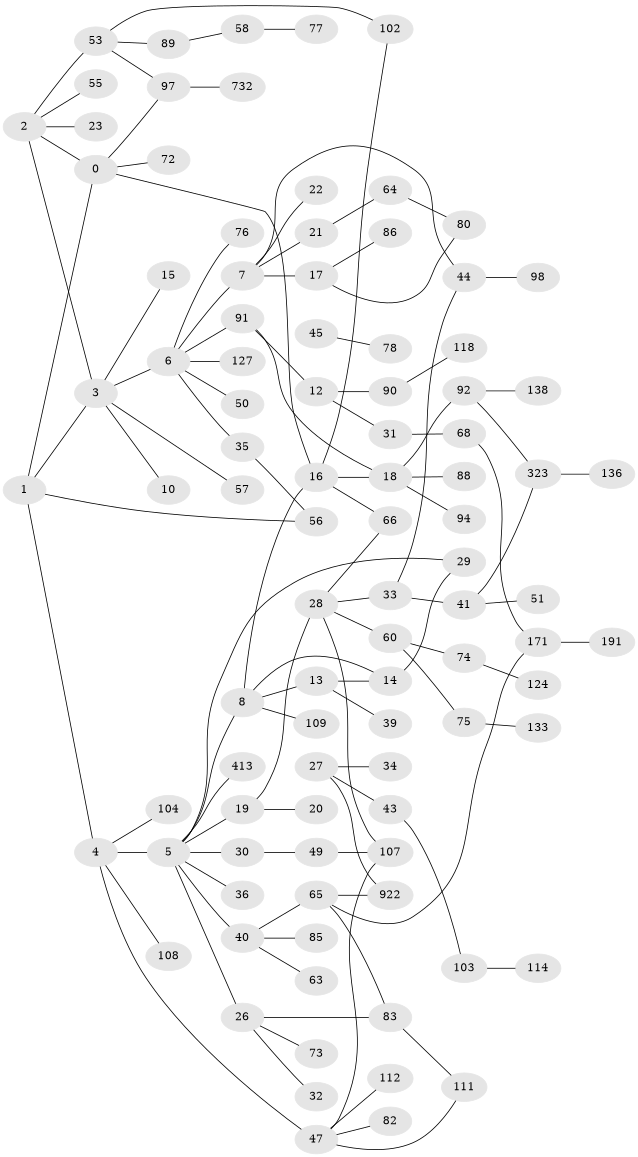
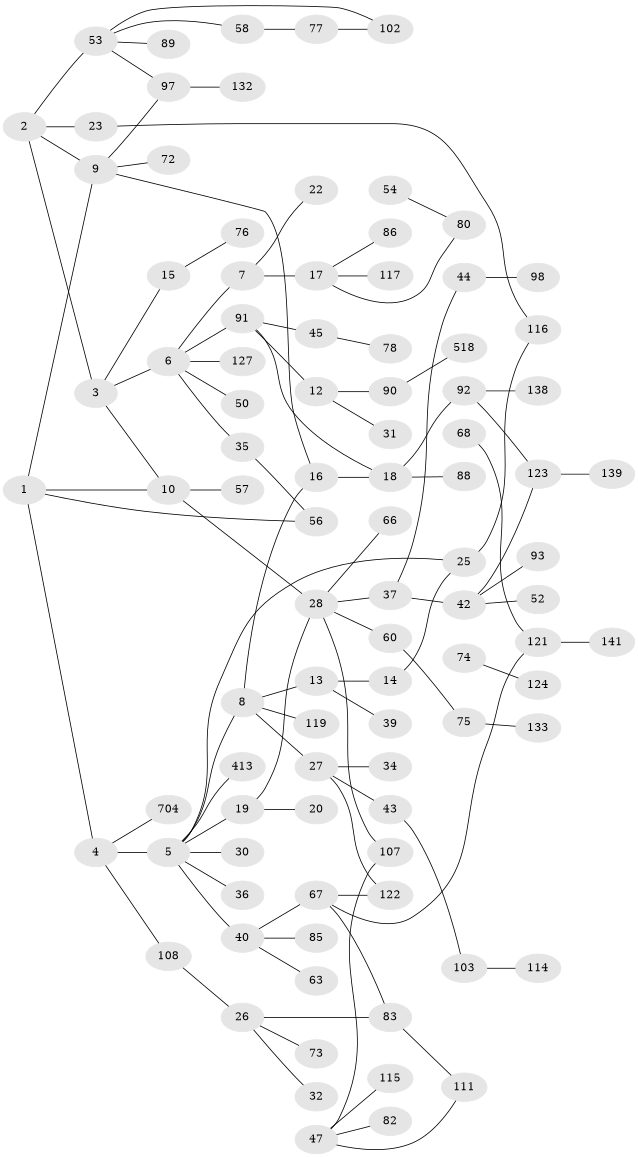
(206, 37) -> (167, 21)
(96, 84) -> none
(243, 87) -> (243, 87)
(354, 146) -> none
(96, 170) -> (96, 170)
(390, 190) -> (390, 190)
(316, 233) -> none
(358, 265) -> (353, 29)
none -> (390, 276)
(197, 293) -> (206, 254)
none -> (279, 326)
none -> (538, 330)
(464, 348) -> (464, 348)
(433, 434) -> none
(60, 442) -> (97, 490)
(169, 442) -> (206, 490)
(538, 474) -> (538, 474)
(612, 474) -> (612, 474)
(353, 499) -> none
(464, 519) -> none
none -> (243, 547)
none -> (538, 557)
(464, 562) -> (464, 562)
(390, 596) -> (390, 596)
(538, 599) -> (538, 599)
(464, 605) -> (464, 605)
(538, 642) -> (538, 642)
(612, 642) -> (612, 642)
(427, 648) -> none
(309, 657) -> (277, 733)
(316, 724) -> (316, 724)
(169, 810) -> (169, 810)
(316, 852) -> none
(316, 895) -> (316, 895)
(390, 895) -> (390, 895)
(206, 935) -> (206, 987)
(176, 1016) -> none
(390, 1078) -> (390, 1078)
